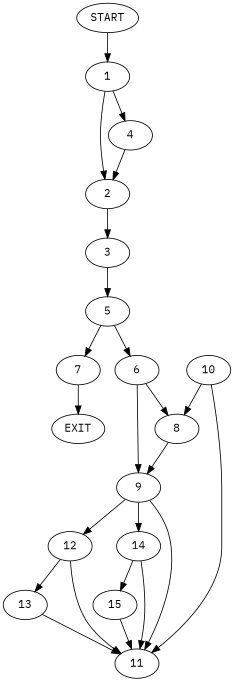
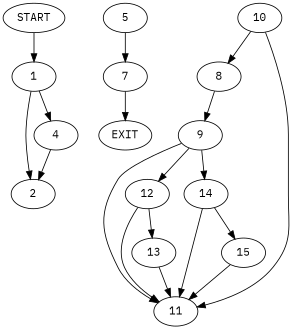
(108, 253) -> none
(137, 370) -> none
